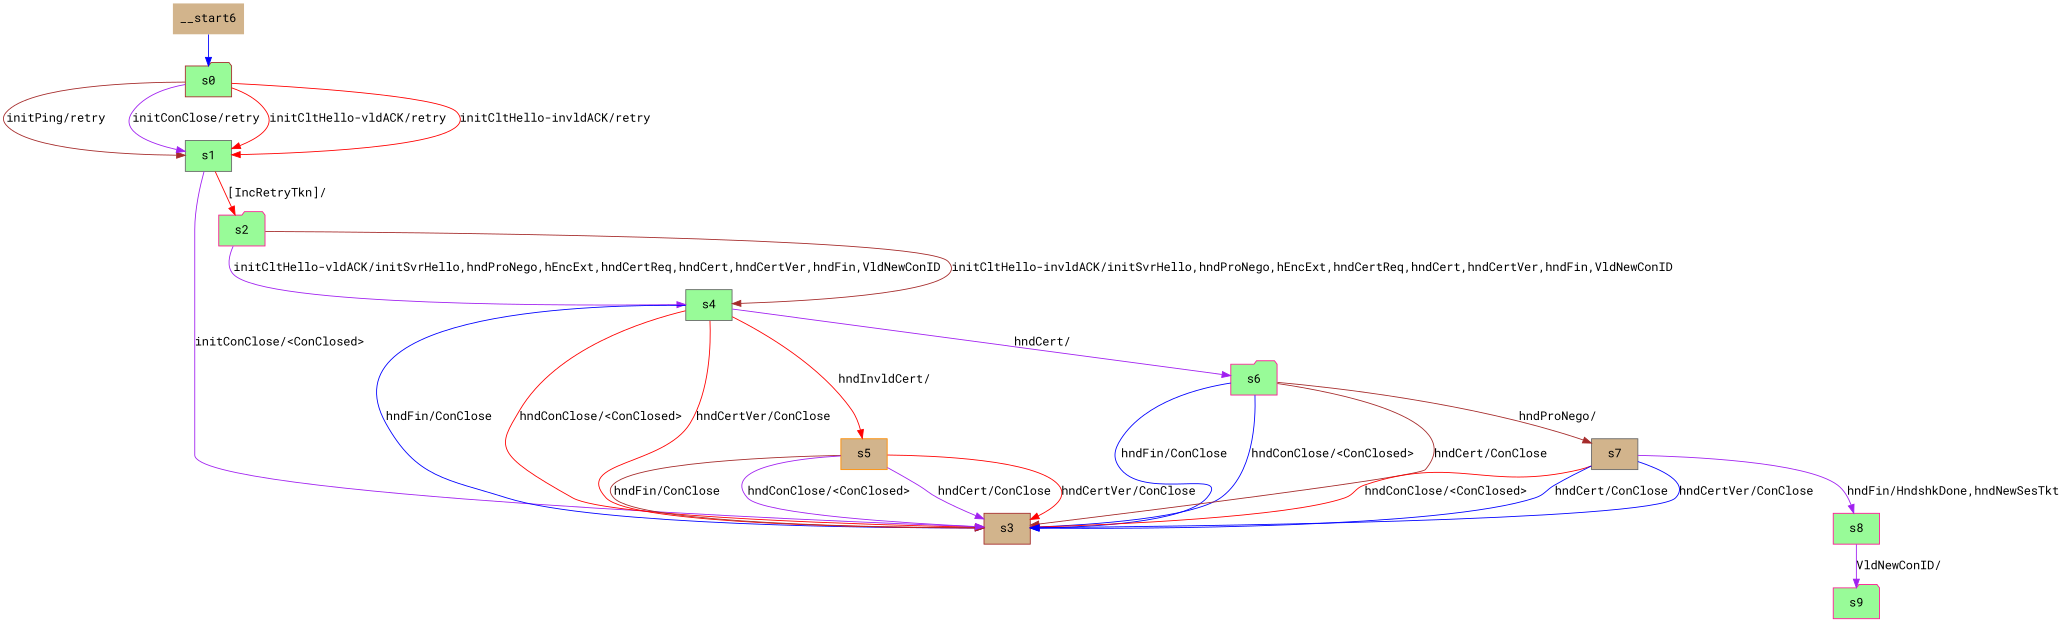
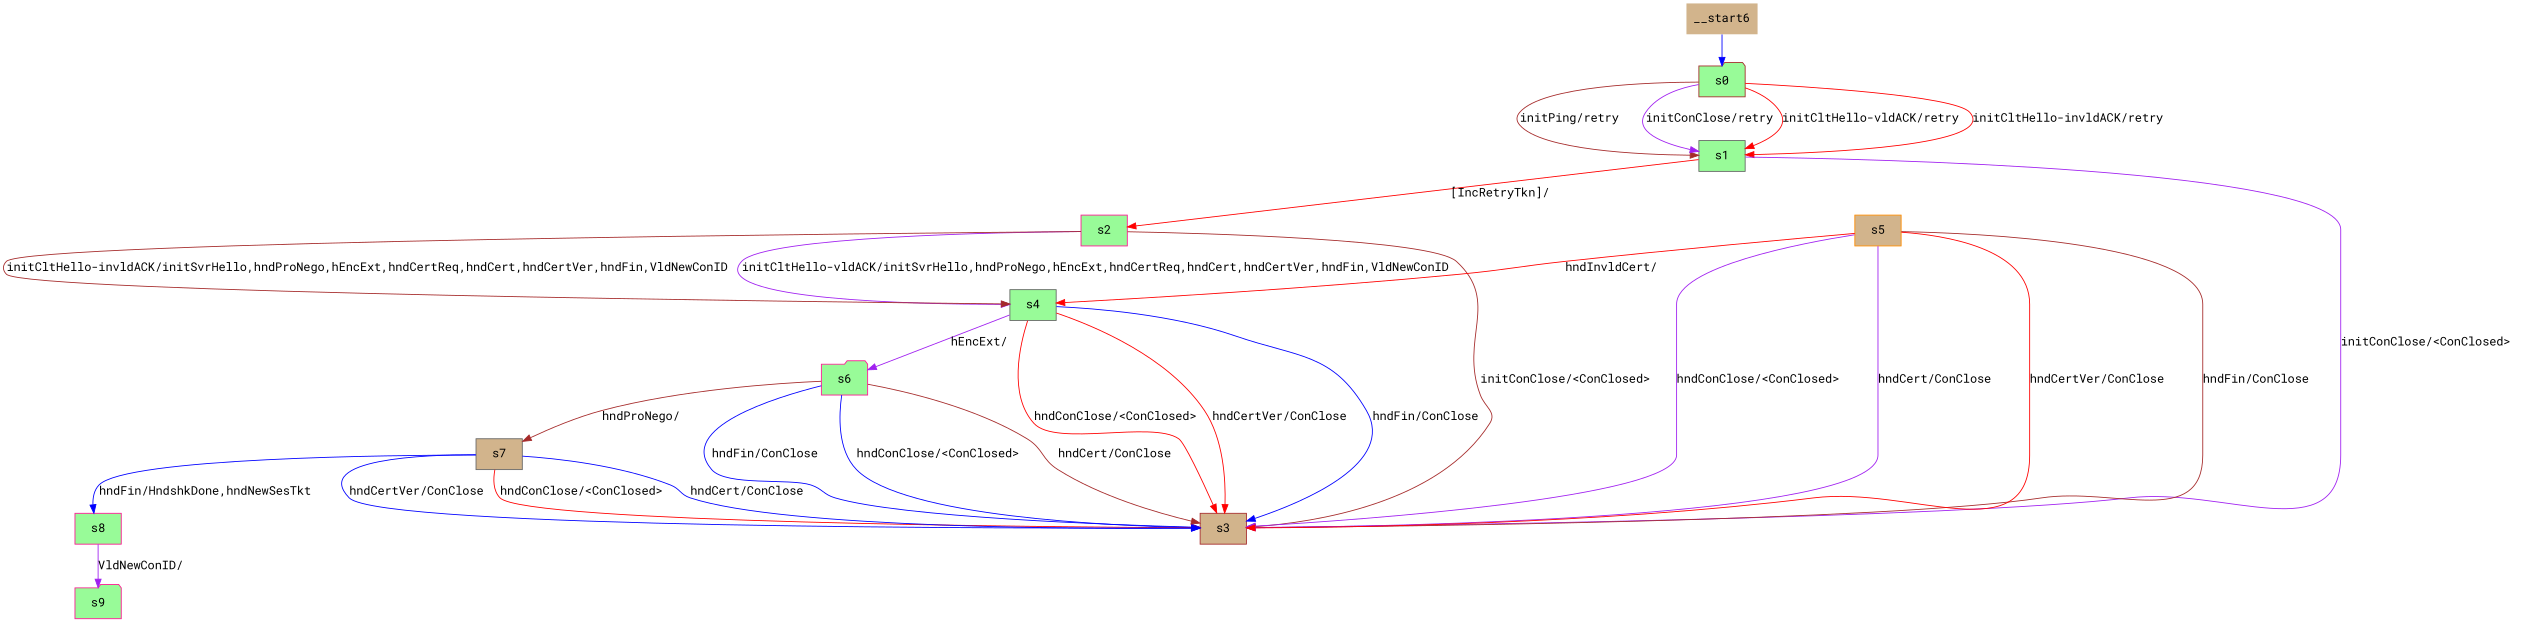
(242, 231) -> (1104, 231)
none -> (1478, 308)
(1046, 342) -> (983, 342)
(806, 363) -> (1460, 274)
(1752, 463) -> (275, 459)
